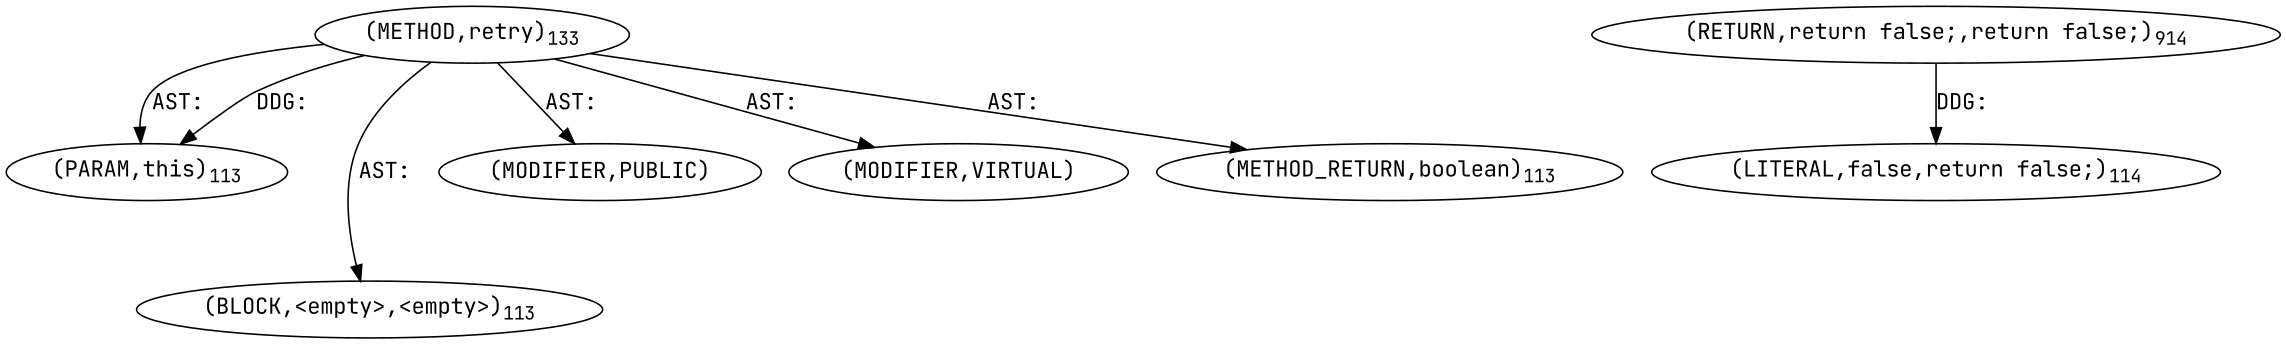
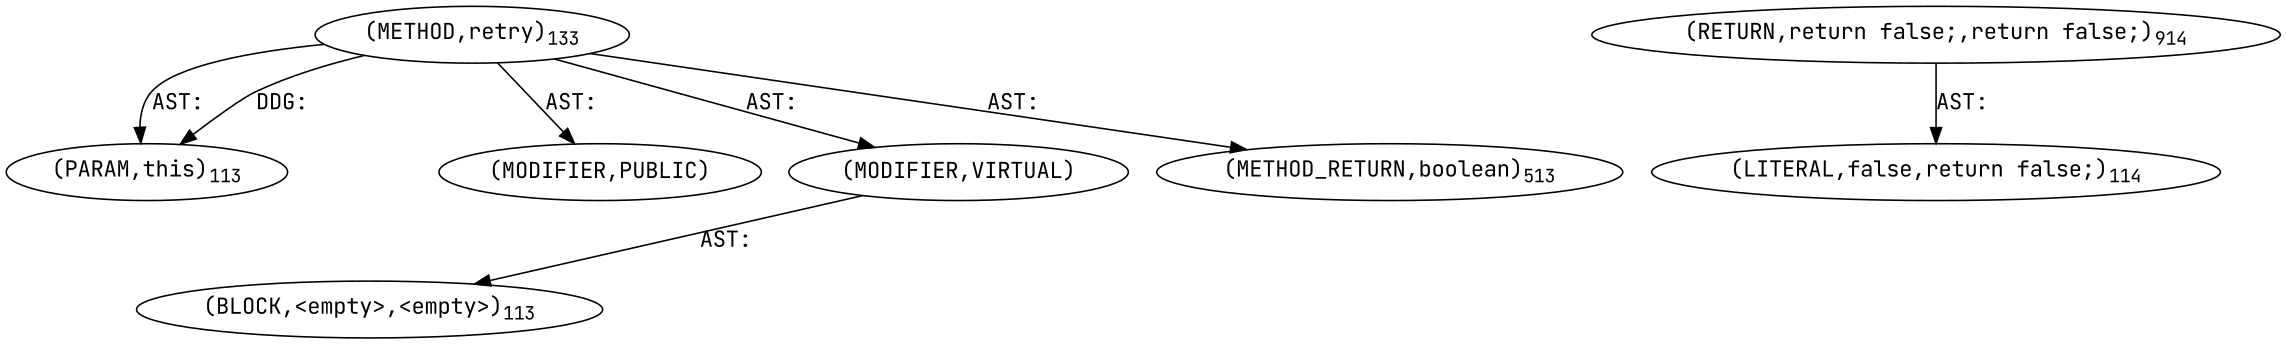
(1969, 103) -> (1969, 103)
(356, 150) -> (676, 238)
(1540, 170) -> (1540, 170)
